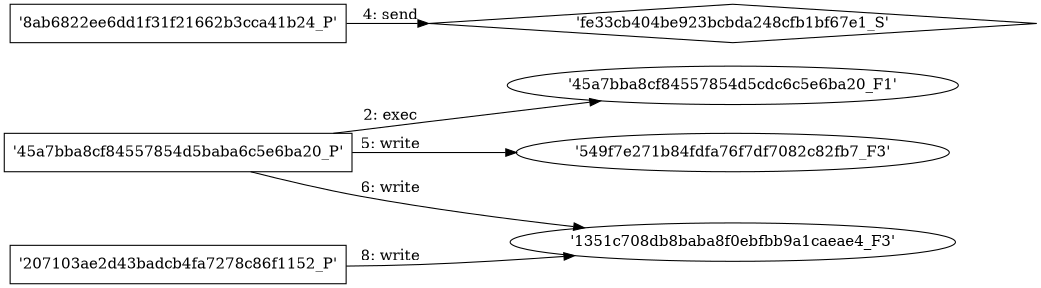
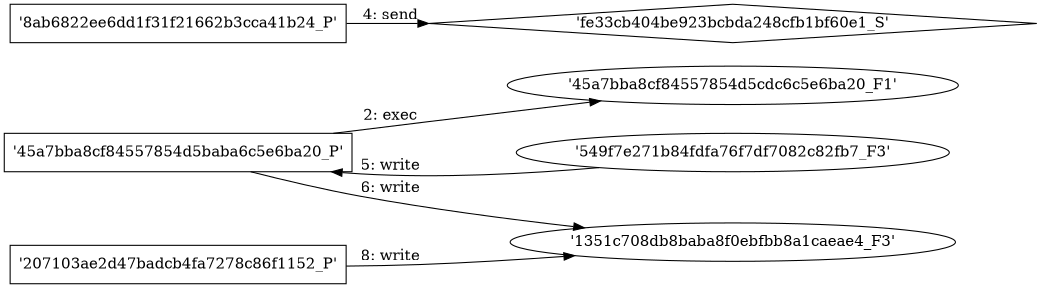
(733, 23) -> (733, 23)
(429, 153) -> (471, 175)
(733, 242) -> (733, 242)
(178, 265) -> (178, 265)
